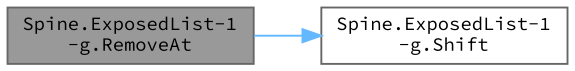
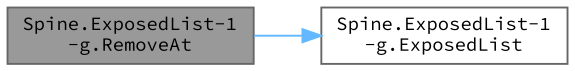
(444, 36) -> (444, 36)
